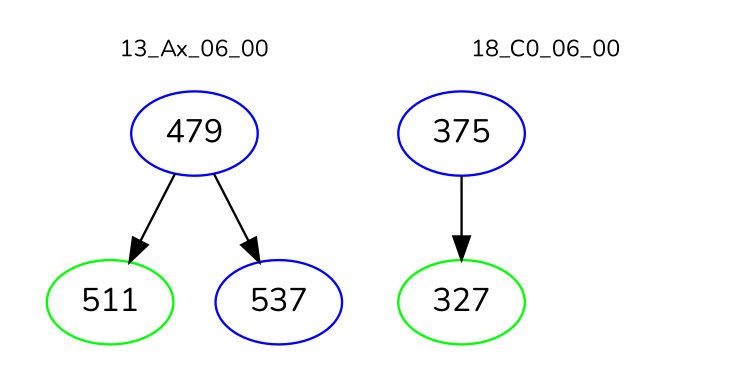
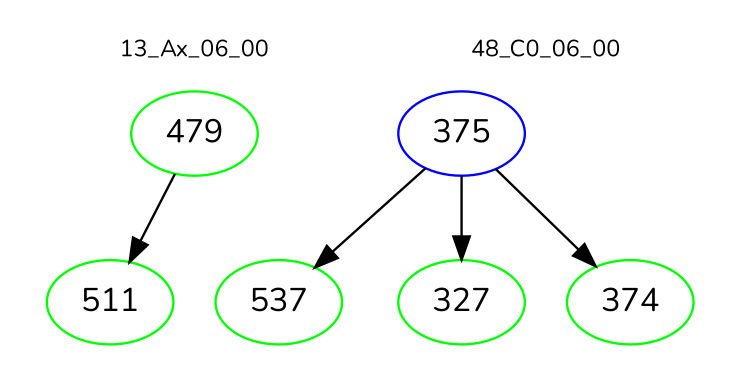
(546, 50) -> (546, 50)
(194, 134) -> (194, 134)
(231, 207) -> (395, 195)
(279, 302) -> (279, 302)
none -> (630, 302)
